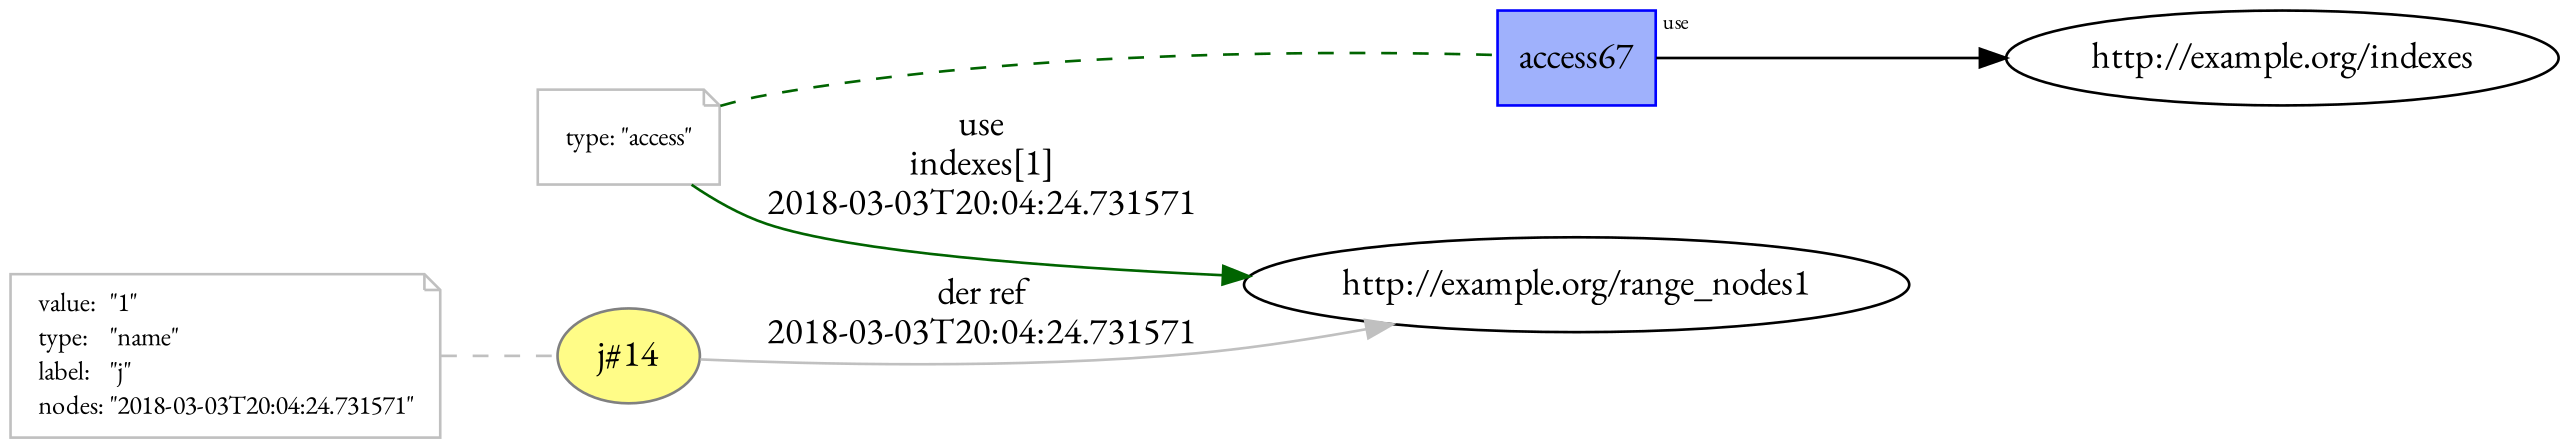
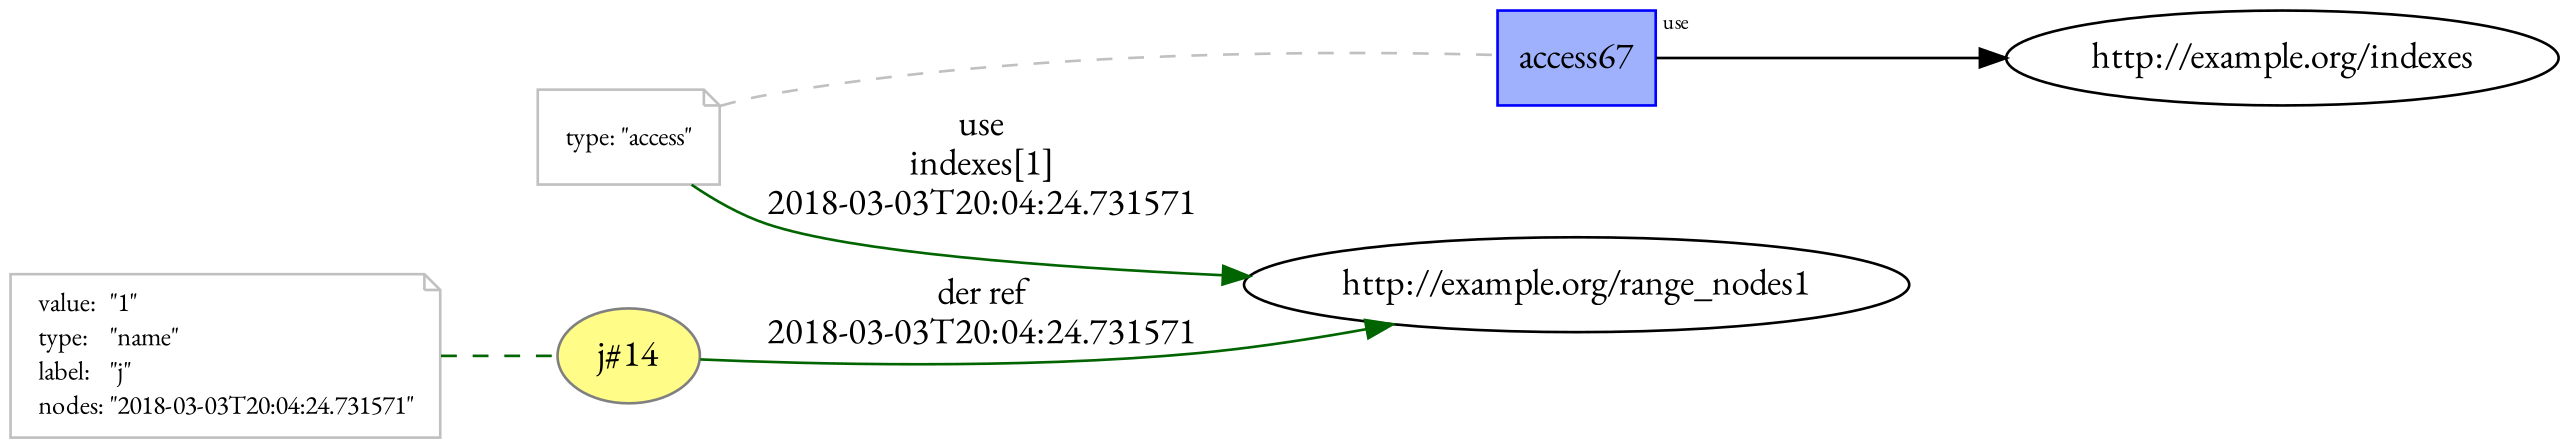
(1107, 59) -> (1107, 59)
(499, 356) -> (499, 356)
(1034, 362) -> (1034, 362)
